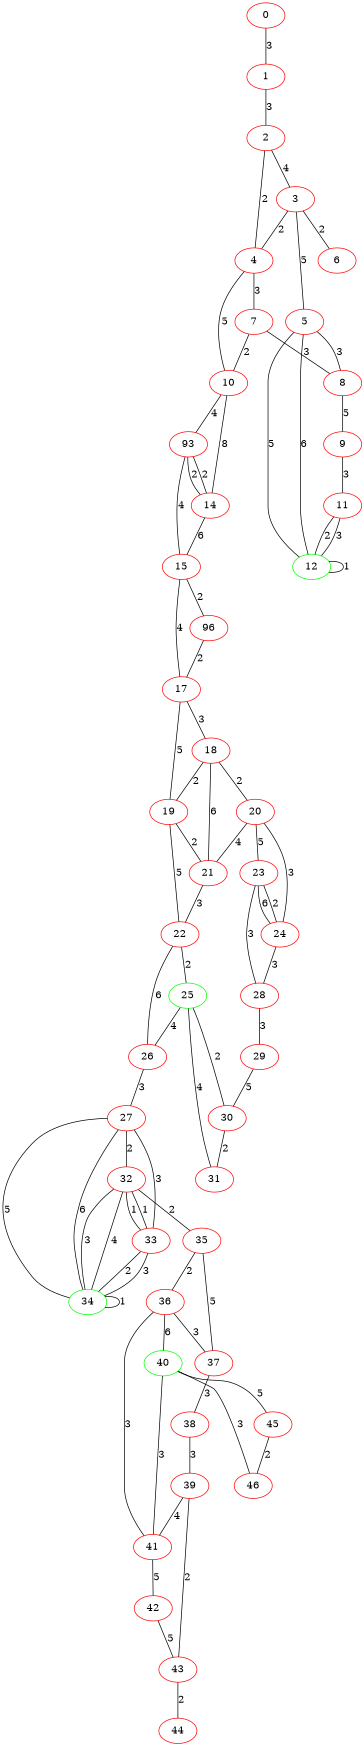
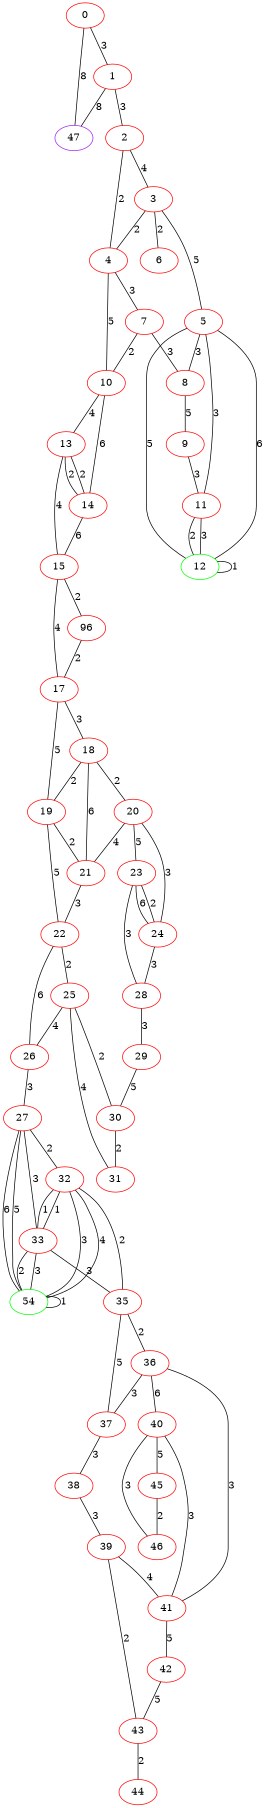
none -> (74, 138)
none -> (213, 414)
(188, 444) -> (66, 444)
(225, 444) -> (103, 444)
(188, 996) -> (70, 996)
none -> (80, 1271)
(88, 1302) -> (29, 1302)
(163, 1363) -> (157, 1425)
